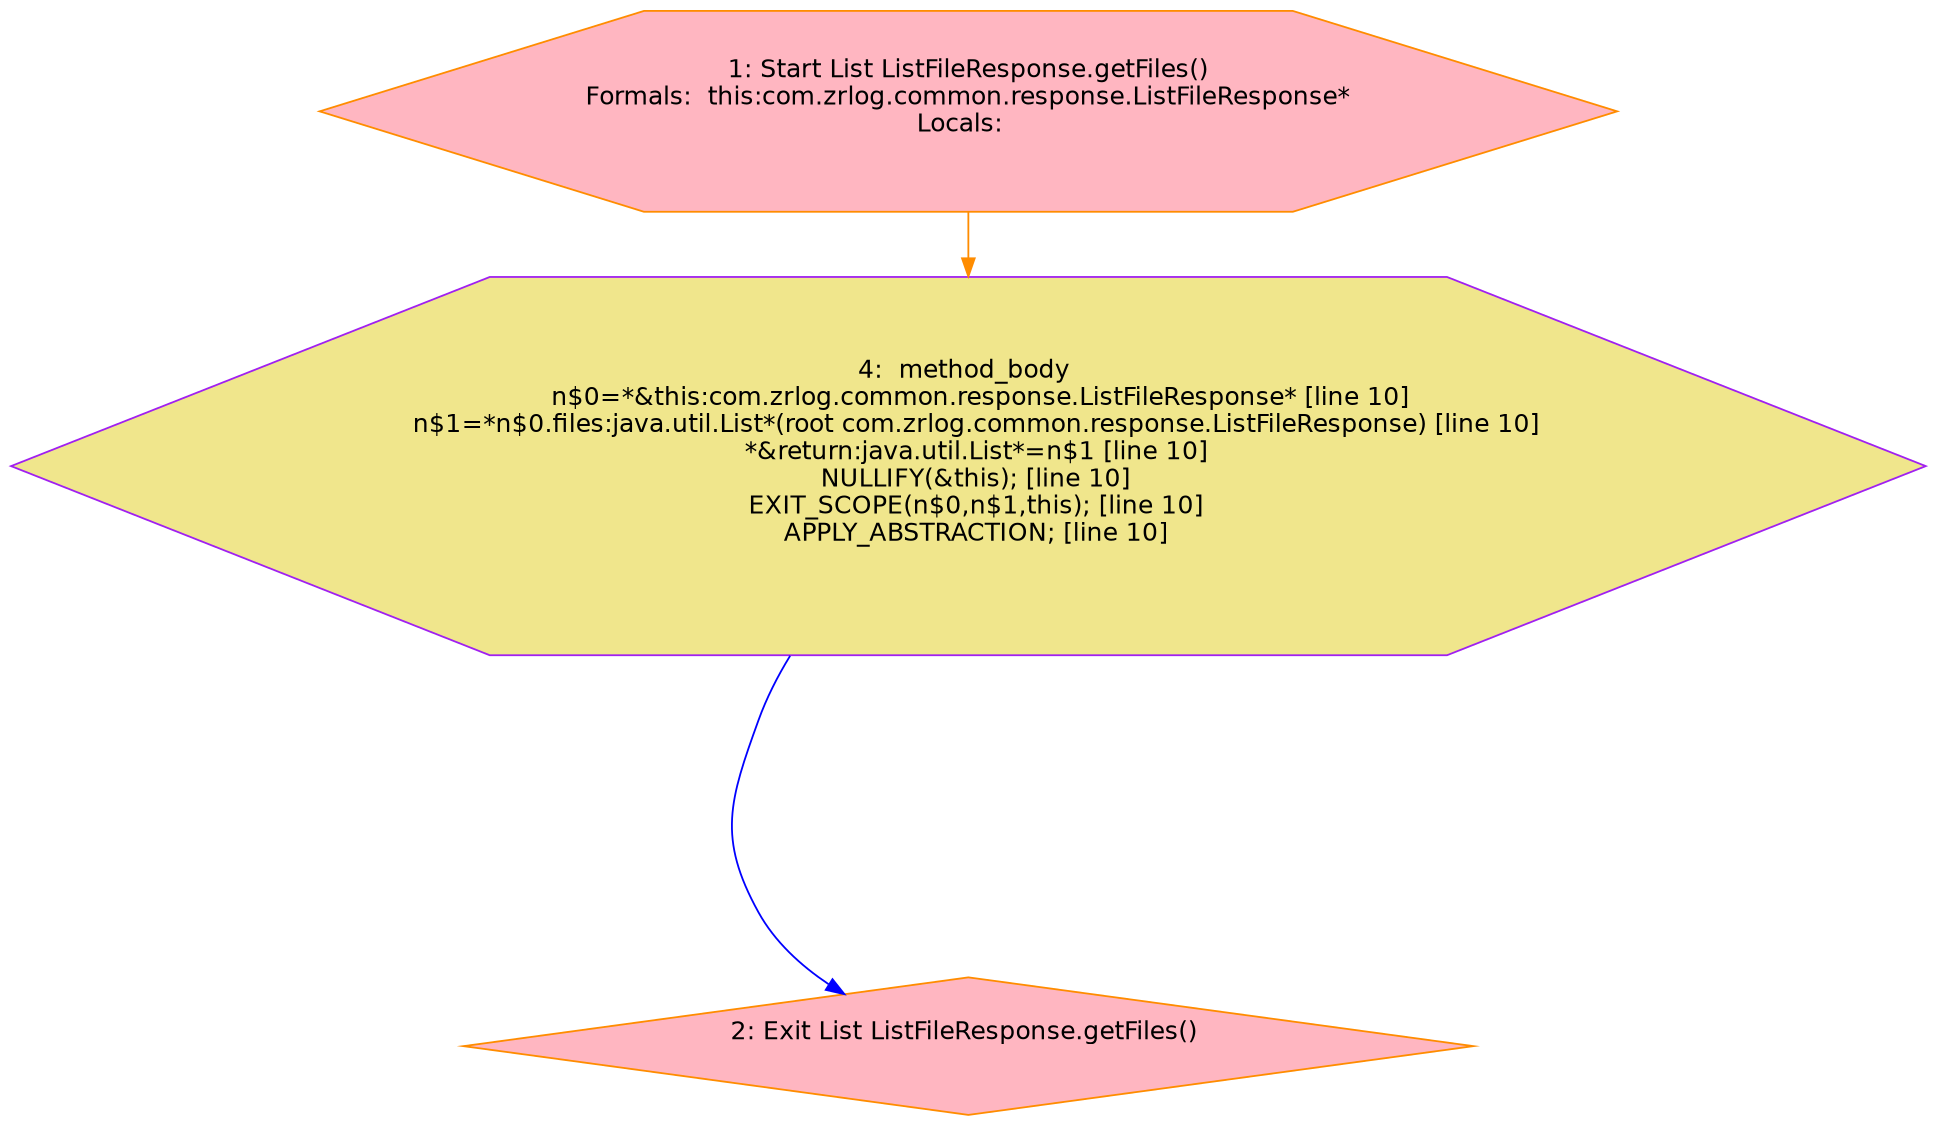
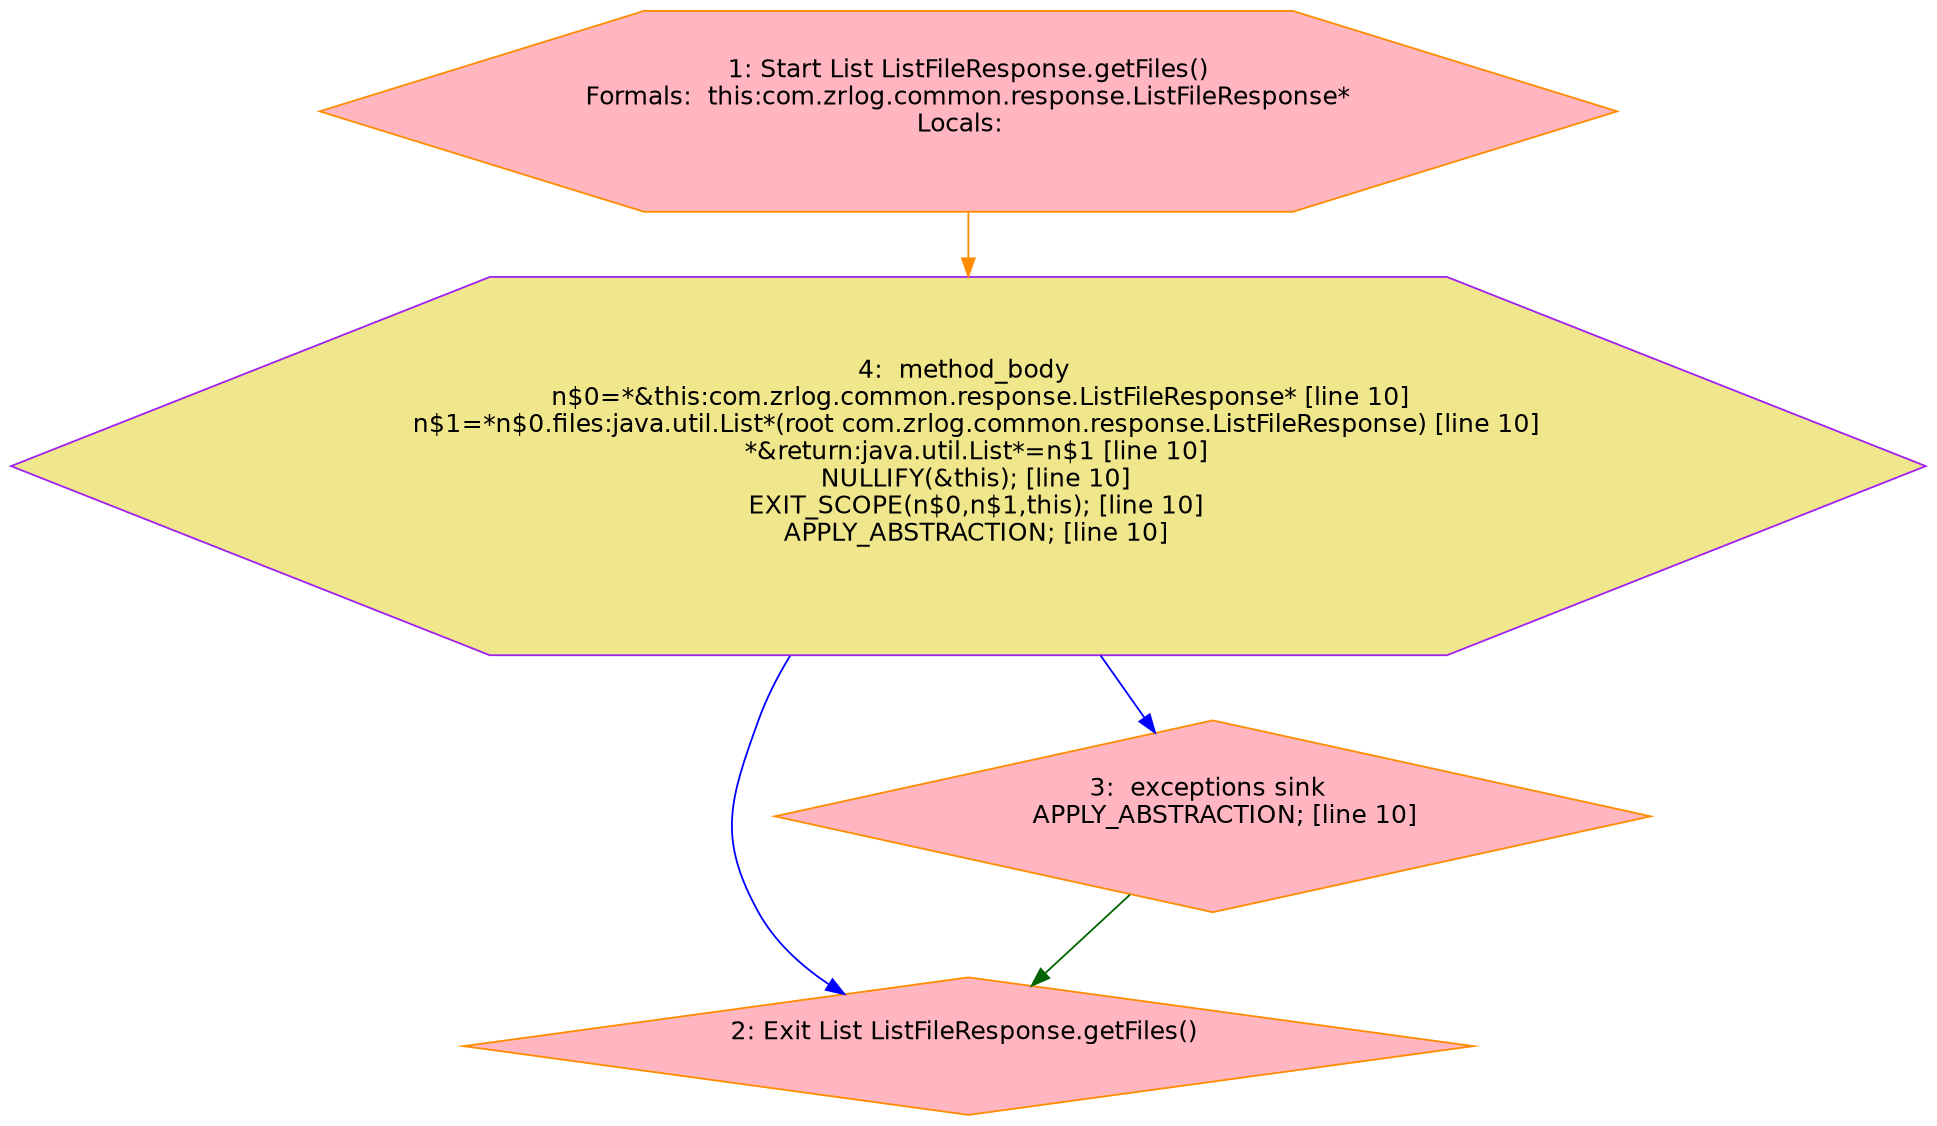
none -> (1213, 816)
